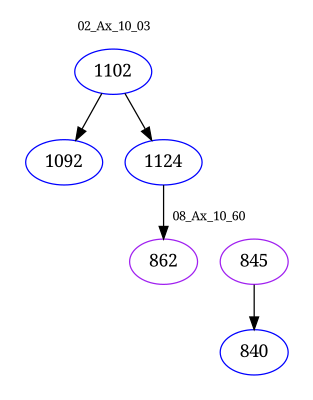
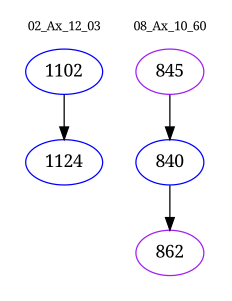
(114, 27) -> (64, 27)
(64, 162) -> none
(164, 213) -> (170, 201)
